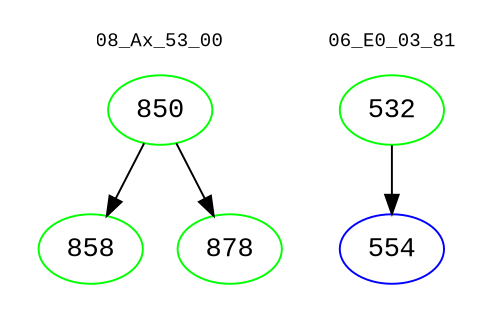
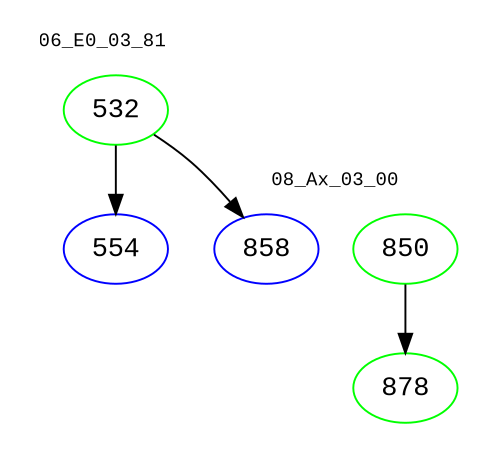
(160, 42) -> (336, 181)
(130, 171) -> (211, 181)
(91, 249) -> (266, 249)
